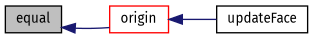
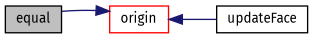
(92, 28) -> (79, 10)
